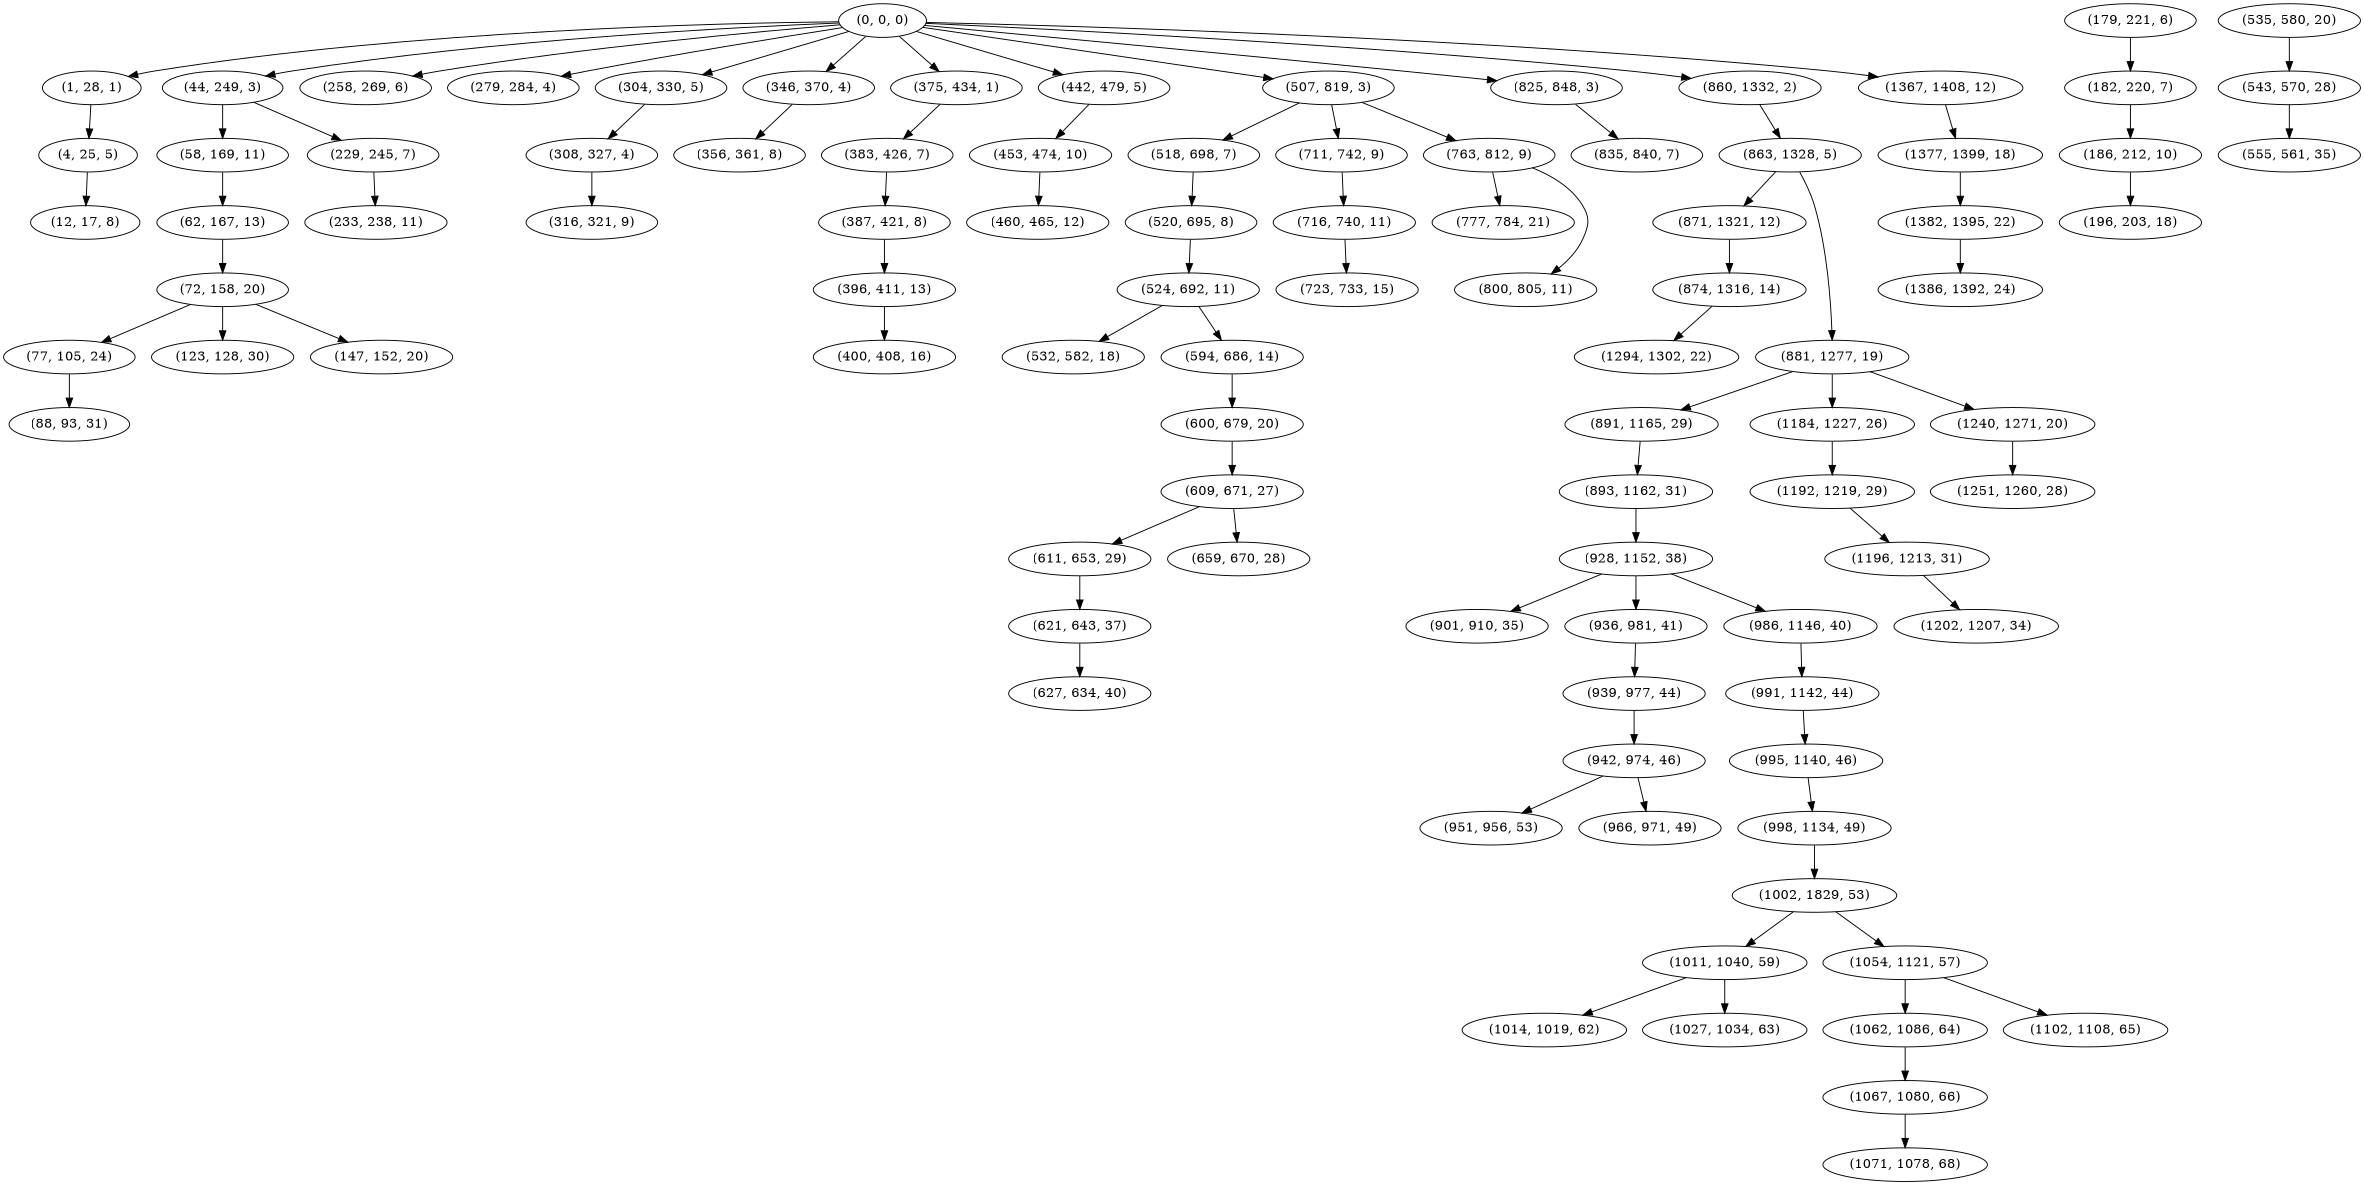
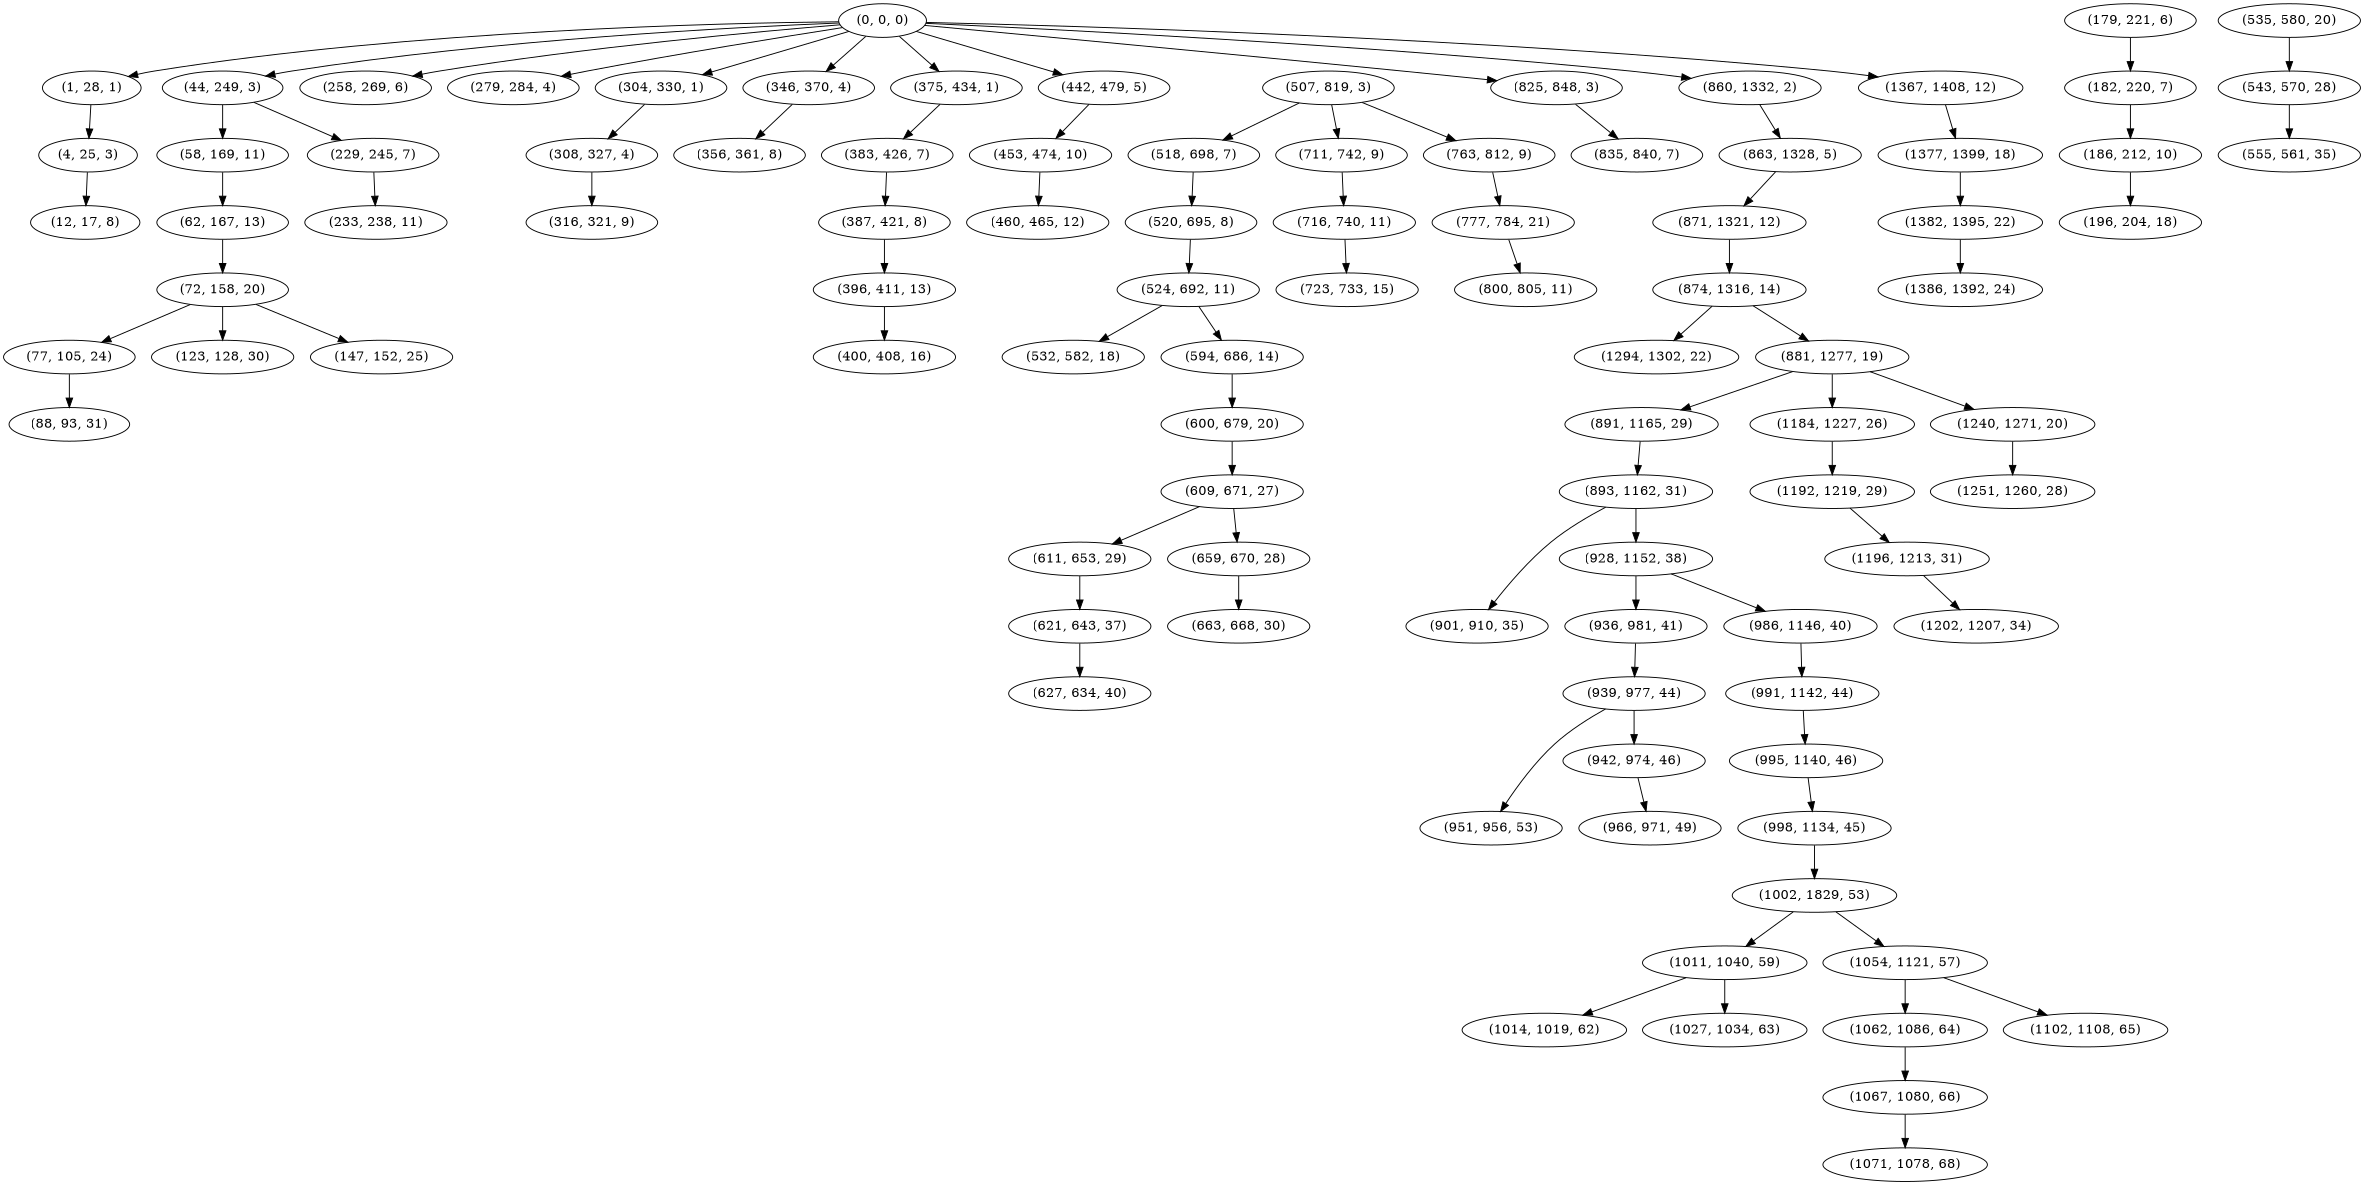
(1093, 52) -> none
(661, 88) -> (661, 88)
(88, 155) -> (88, 155)
(1585, 210) -> (1513, 252)
(2130, 222) -> (2130, 222)
(1824, 249) -> (1777, 321)
(382, 357) -> (382, 357)
(1561, 591) -> (1544, 548)
none -> (1239, 626)
(1567, 793) -> (1549, 749)
(1814, 828) -> (1814, 828)
